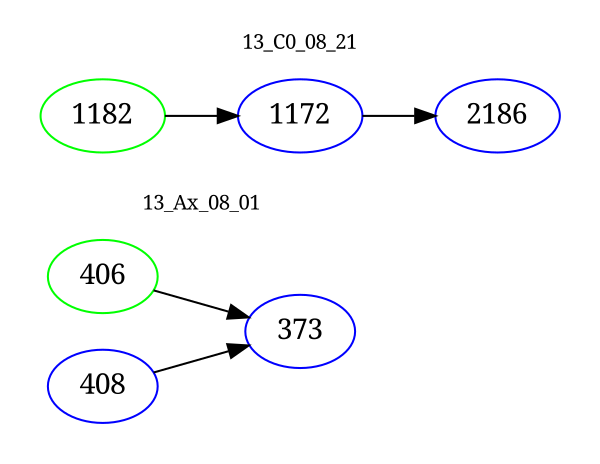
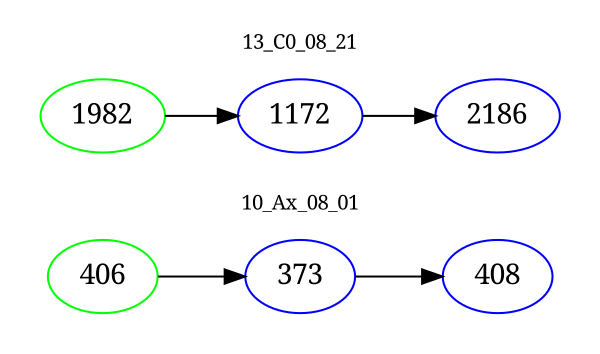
(103, 116) -> (103, 116)
(201, 204) -> (300, 204)
(191, 362) -> (389, 277)
